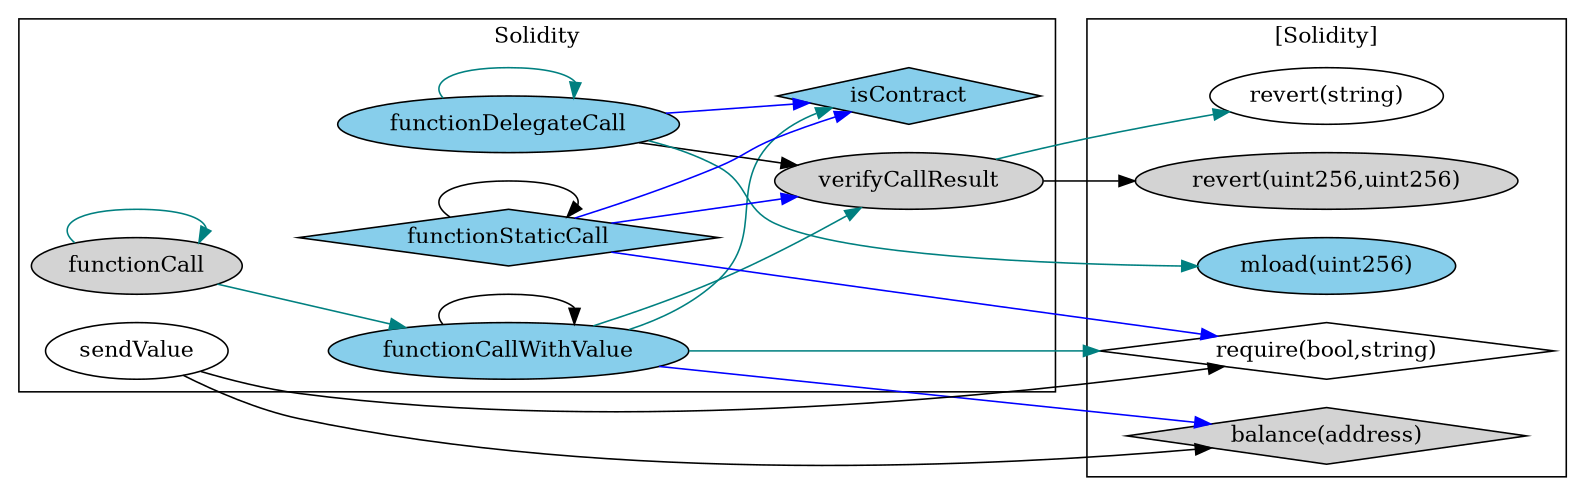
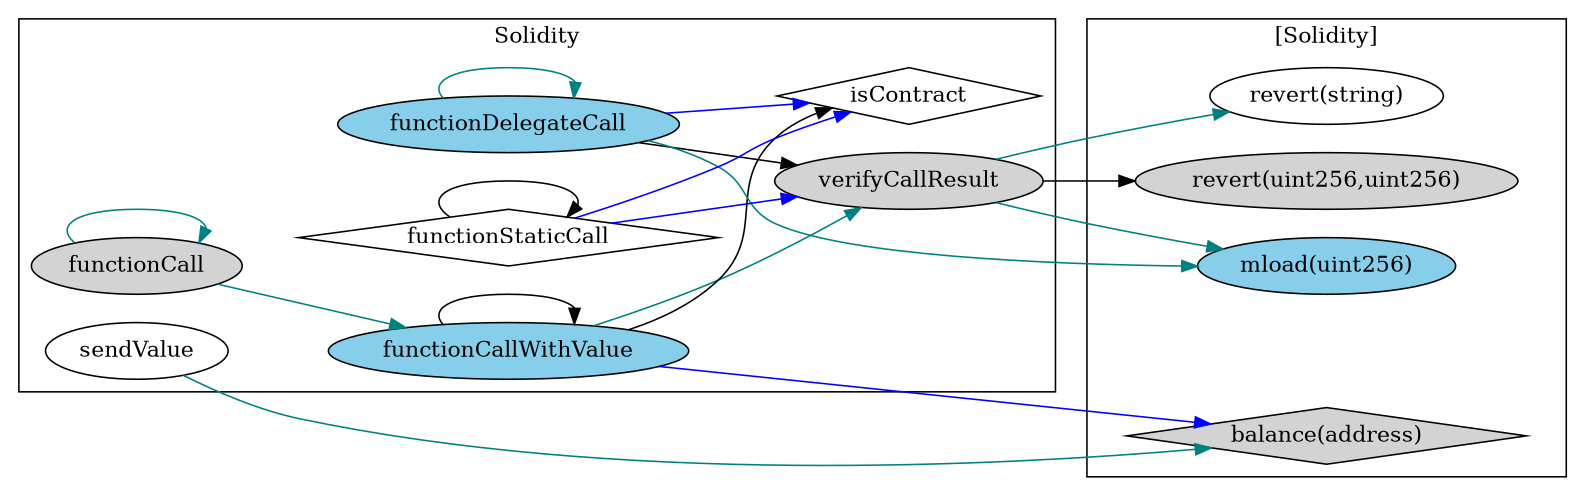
(909, 96) -> (909, 96)
none -> (1101, 226)
(743, 236) -> (743, 236)
(509, 238) -> (509, 238)
(1327, 351) -> none
(684, 462) -> (684, 462)
